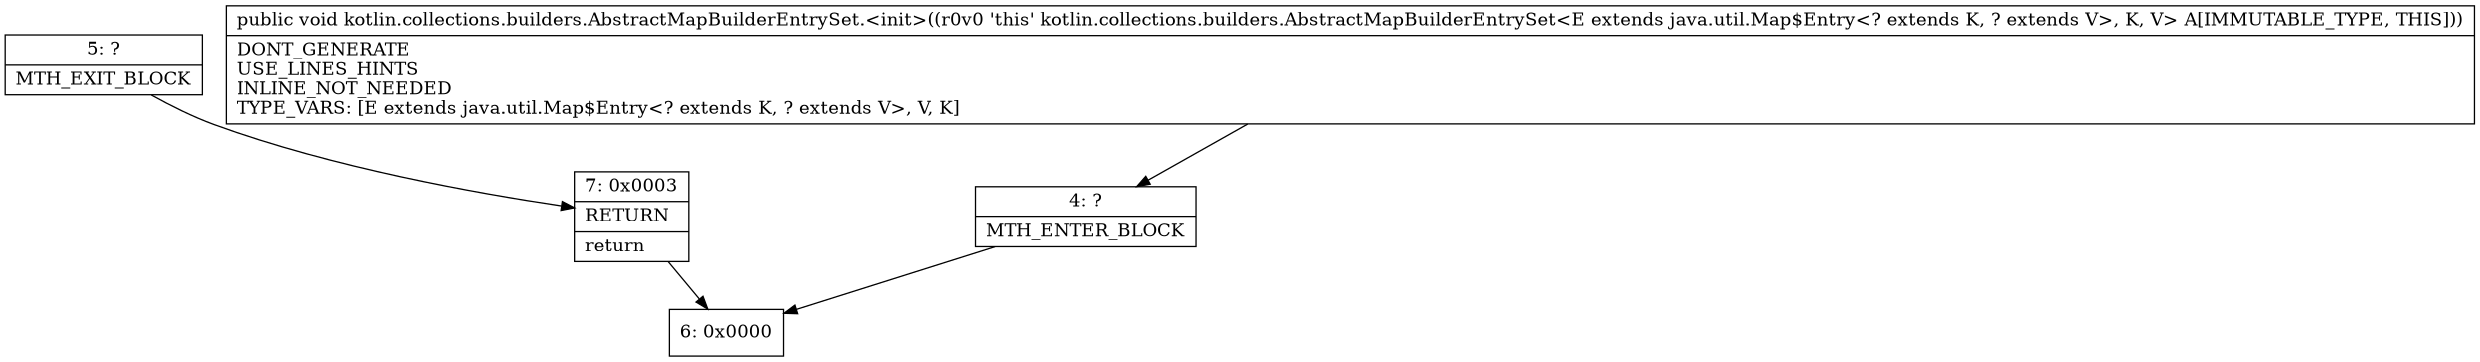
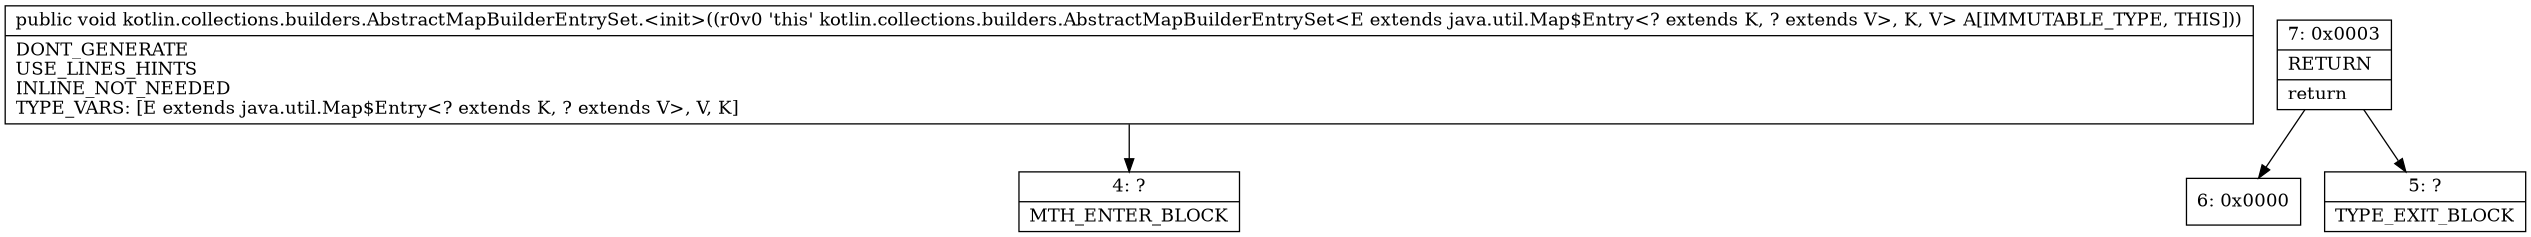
(104, 79) -> (2425, 216)
(352, 166) -> (2381, 135)
(896, 278) -> none
